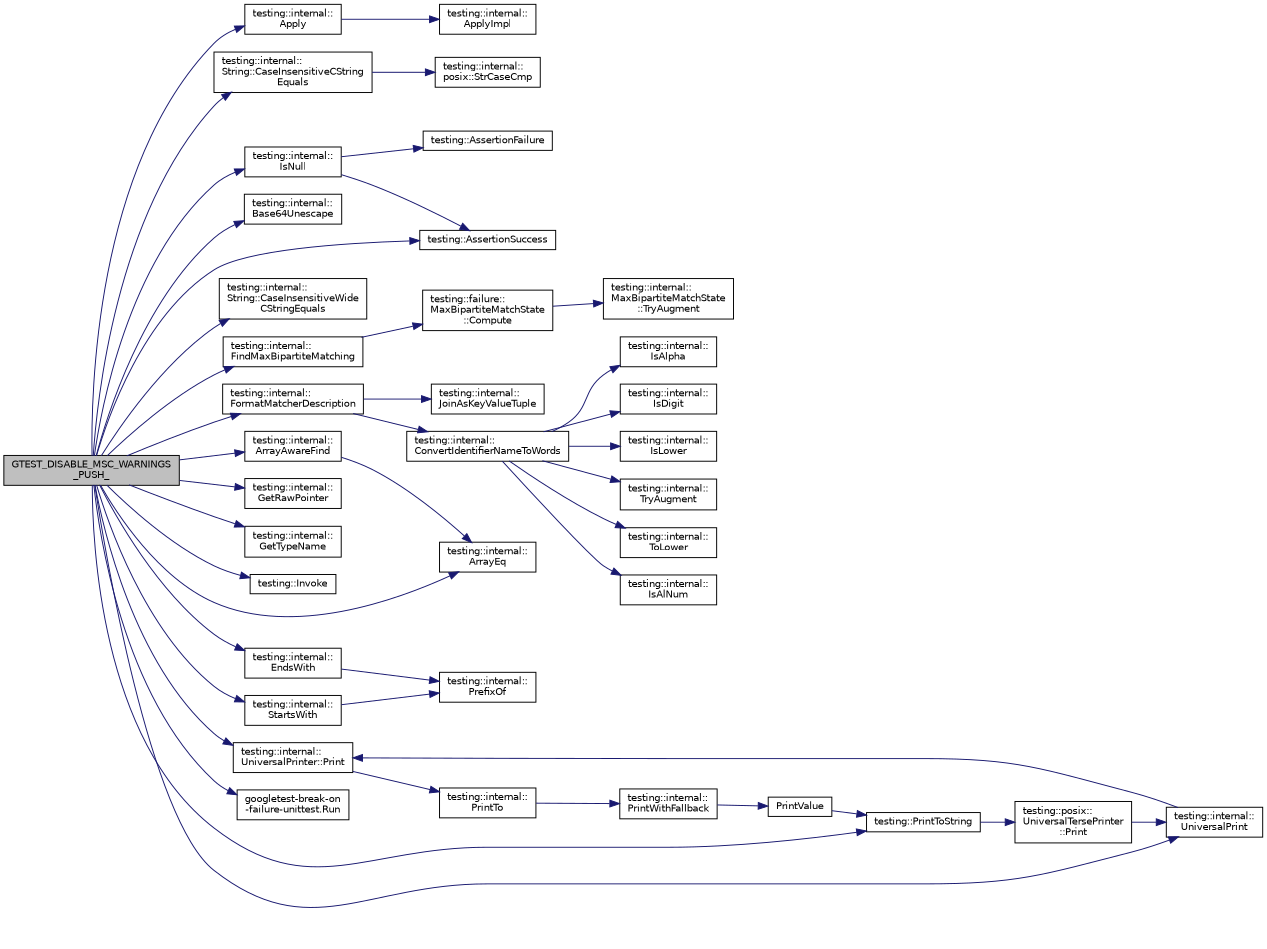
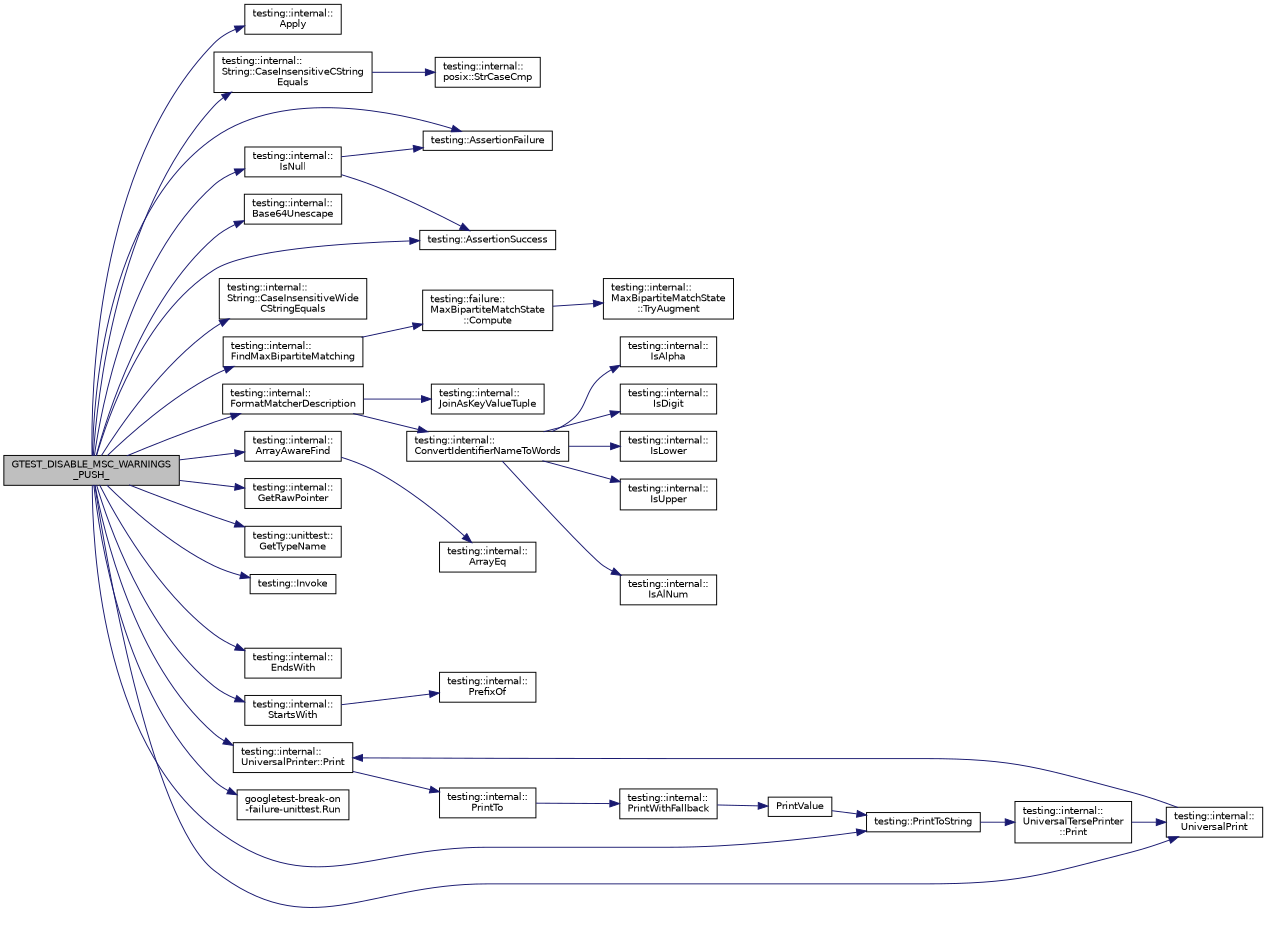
(488, 19) -> none
(668, 494) -> (668, 494)
(293, 542) -> (293, 542)
(668, 543) -> none
(251, 613) -> (175, 174)
(385, 675) -> none
(1073, 822) -> (1073, 822)
